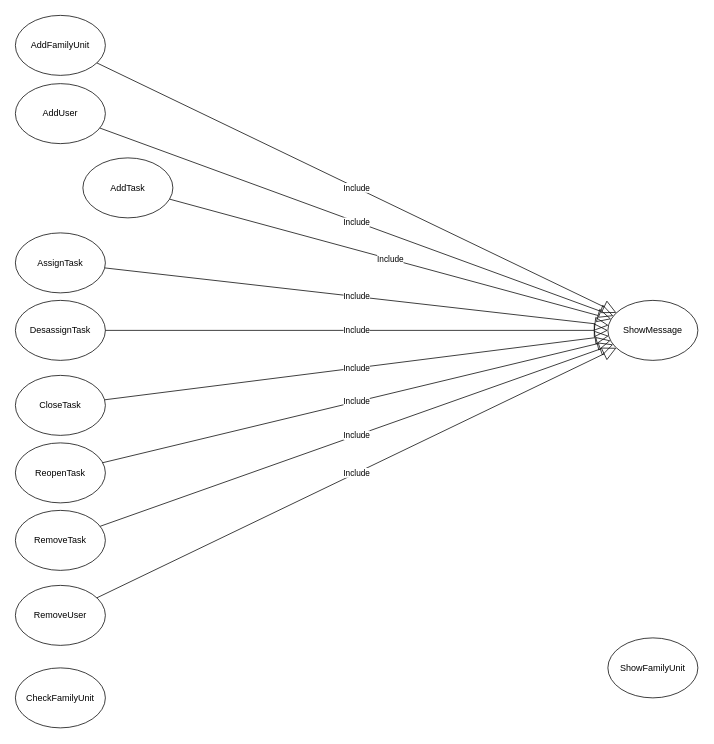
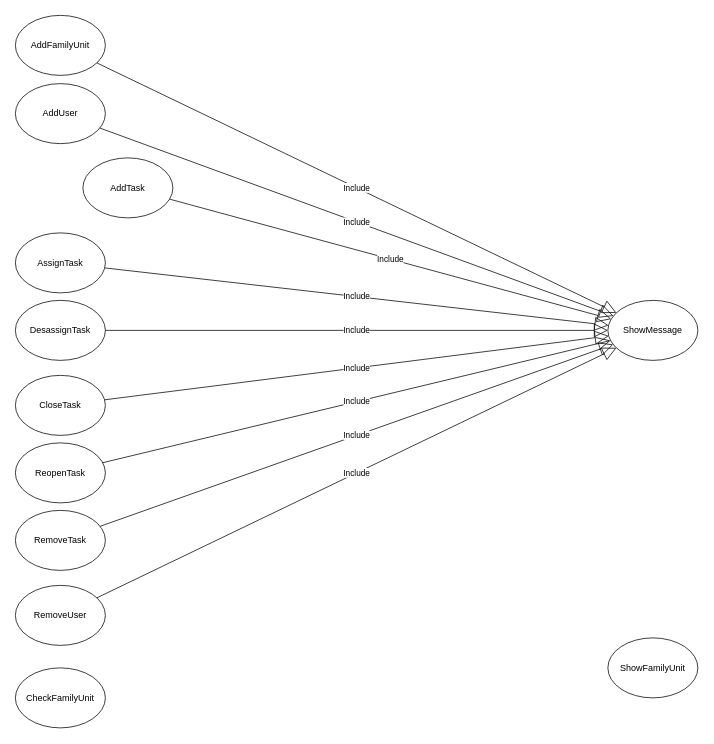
(596, 344) -> (602, 343)
